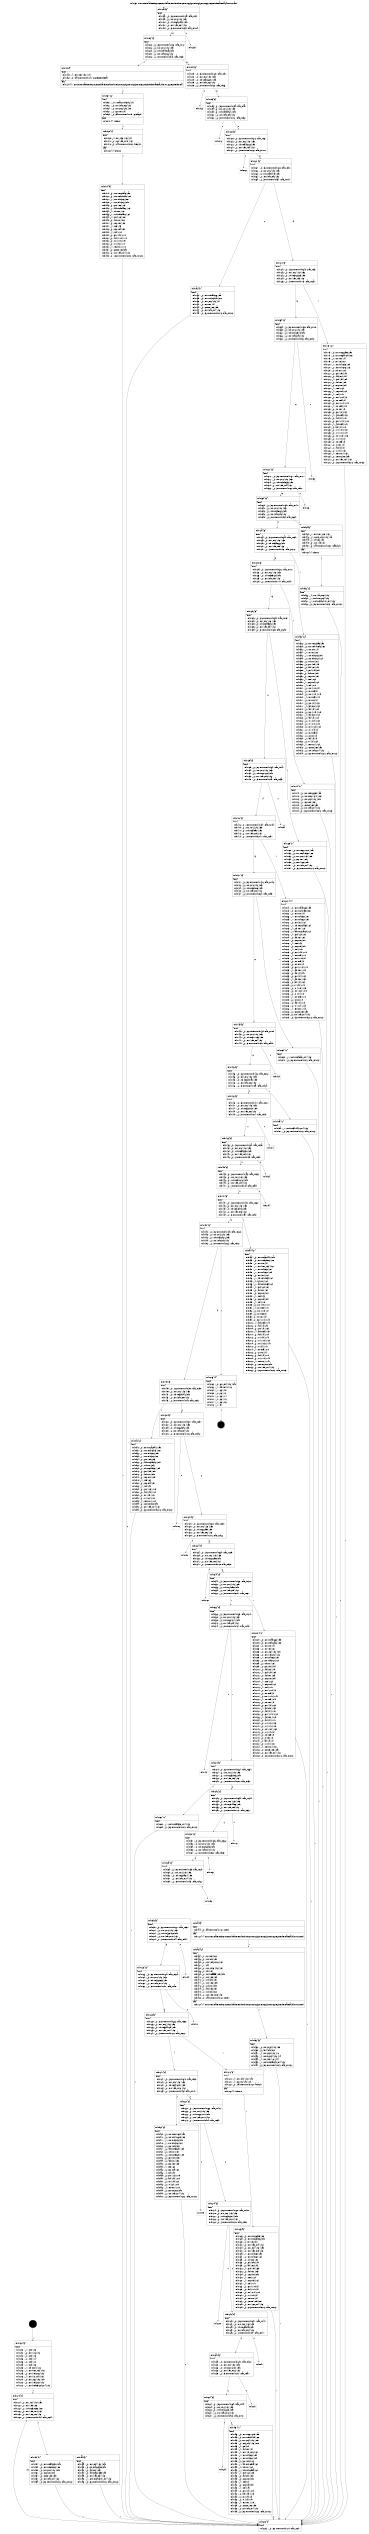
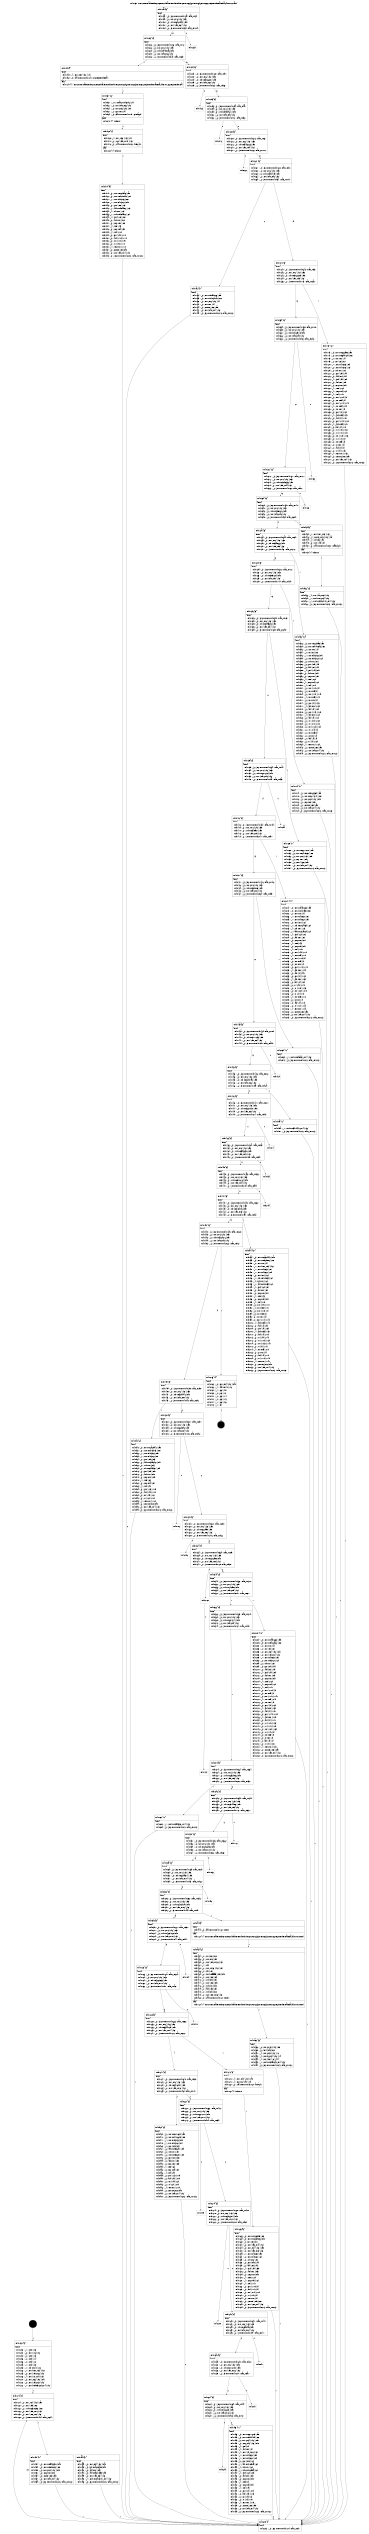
(217, 1699) -> (204, 1686)
none -> (181, 1901)
